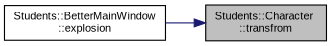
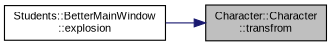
(266, 23) -> (266, 23)
